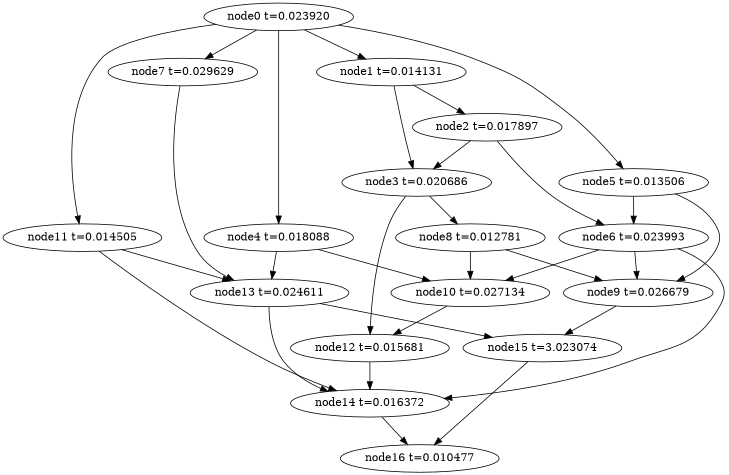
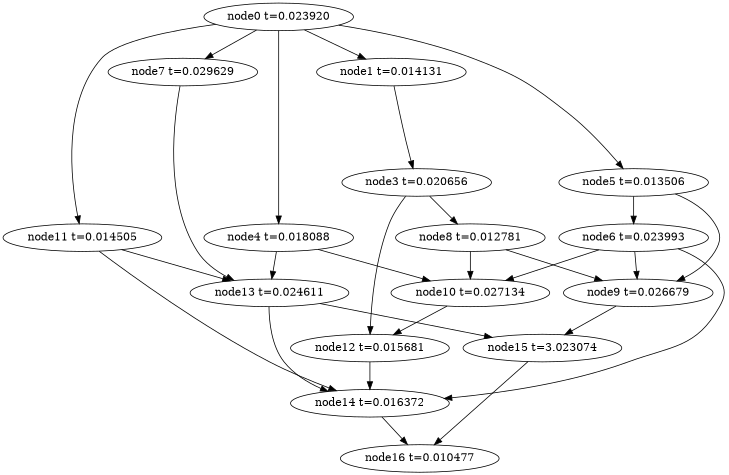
(487, 127) -> none
(417, 182) -> (417, 182)
